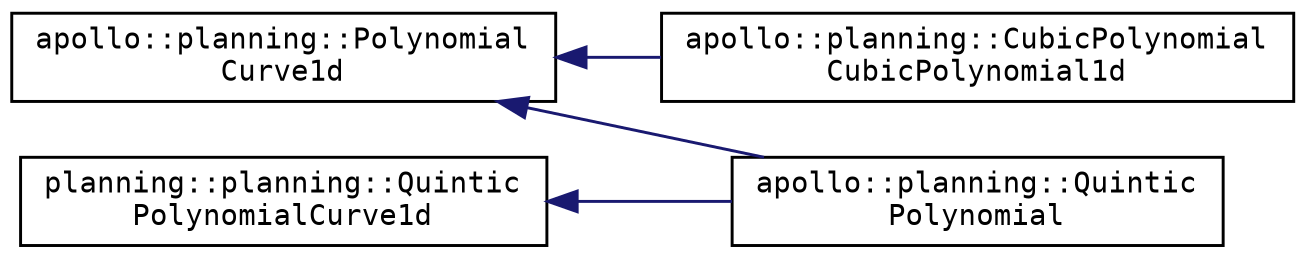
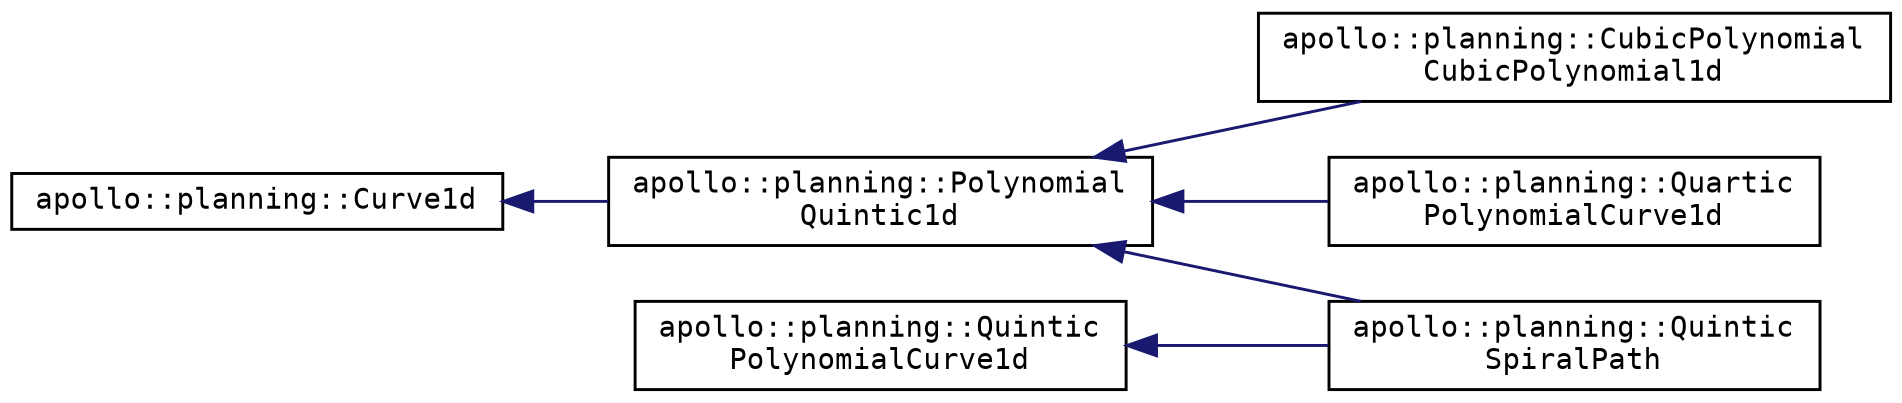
(284, 57) -> (881, 201)
none -> (257, 201)
(284, 201) -> (881, 345)
(978, 201) -> (1575, 345)
none -> (1575, 201)
